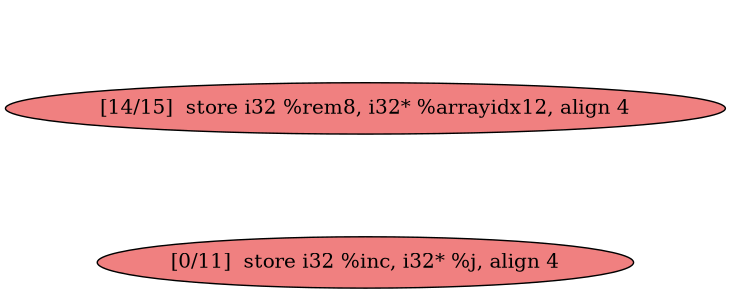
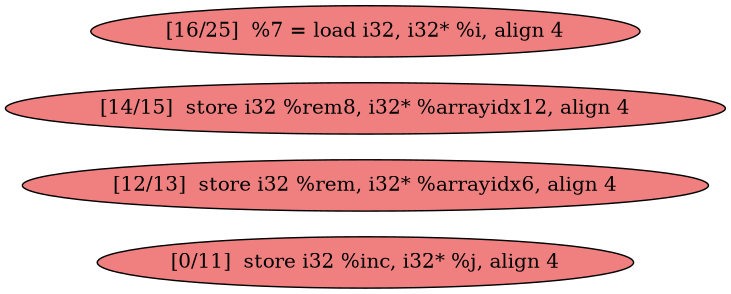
none -> (365, 31)
none -> (365, 185)
